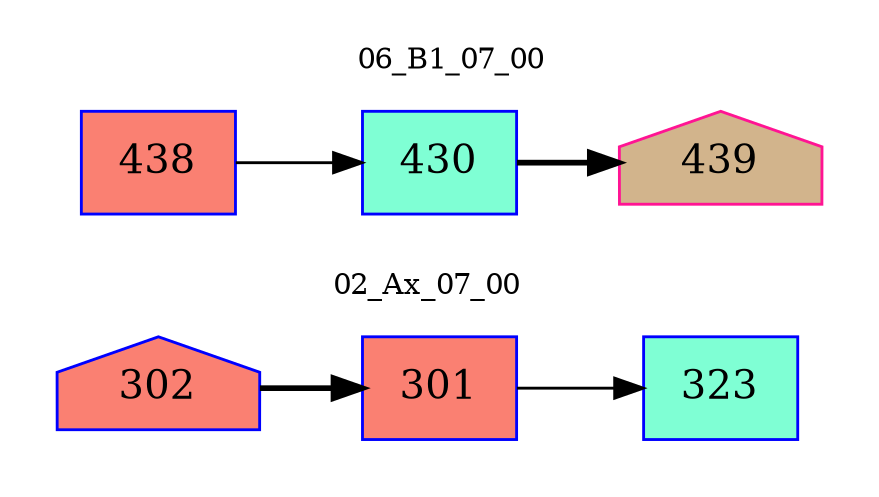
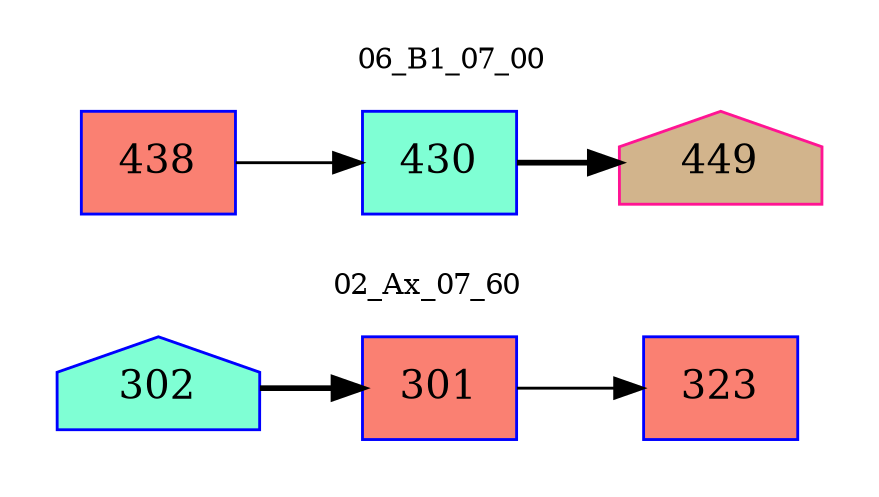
(721, 163) -> (721, 163)
(427, 287) -> (427, 287)
(158, 388) -> (158, 388)
(721, 388) -> (721, 388)
